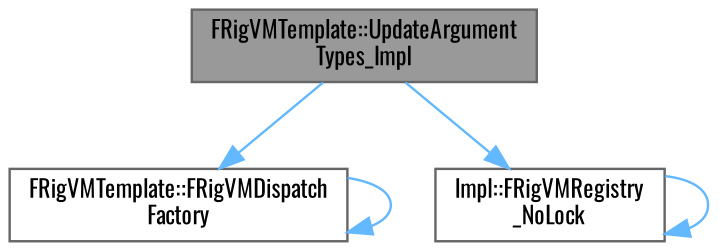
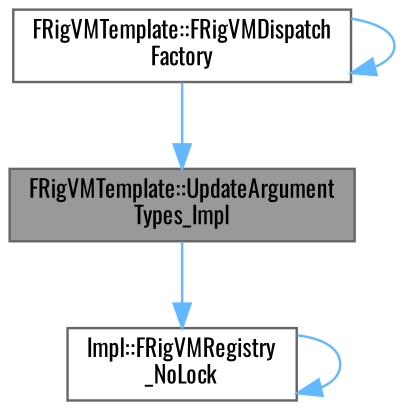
(281, 118) -> (182, 113)
